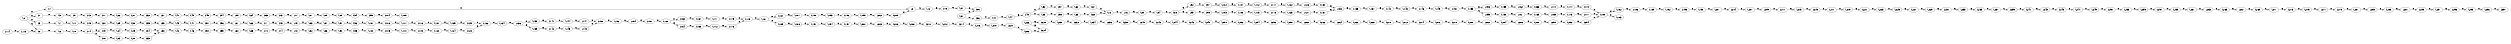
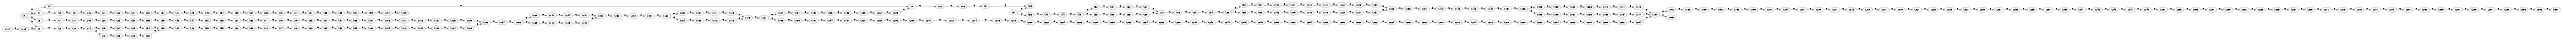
(1034, 26) -> (1070, 22)
